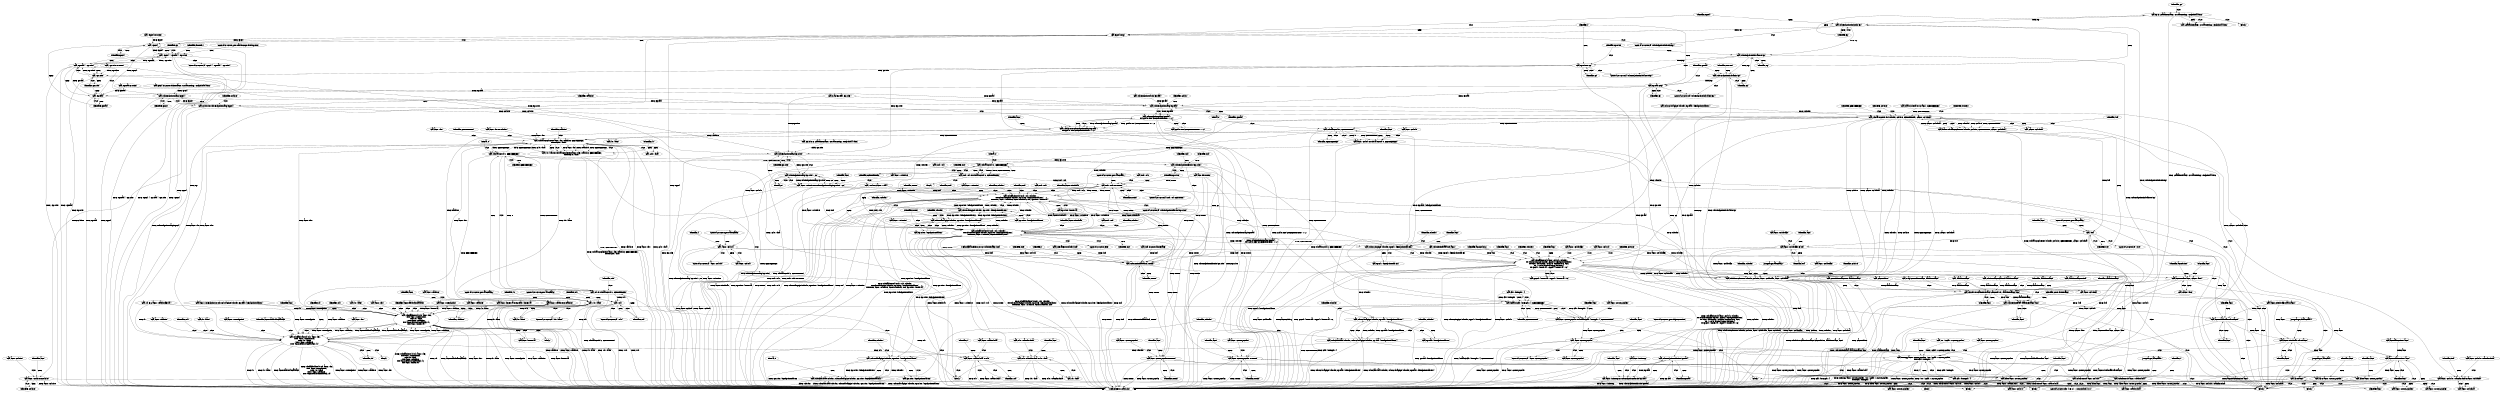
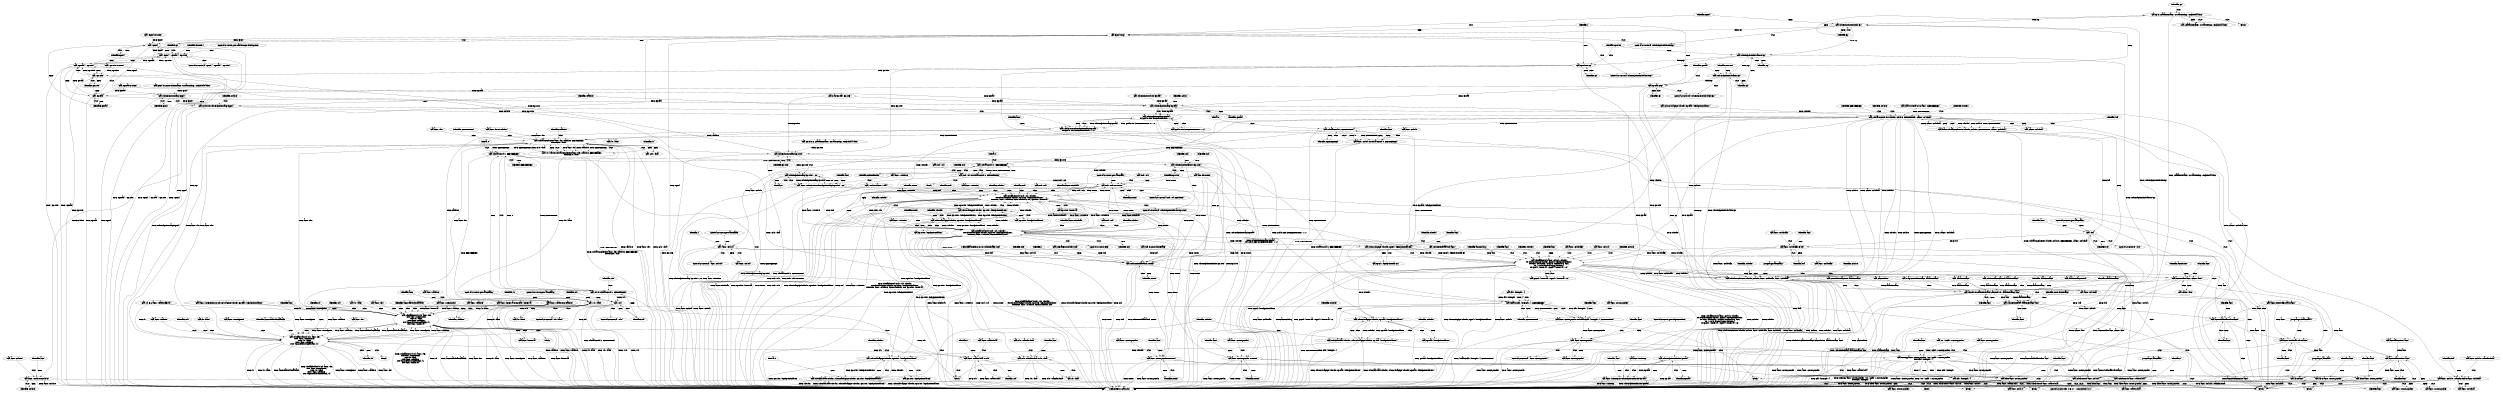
(190, 60) -> (197, 59)
(1599, 72) -> (1383, 37)
(528, 111) -> (528, 111)
